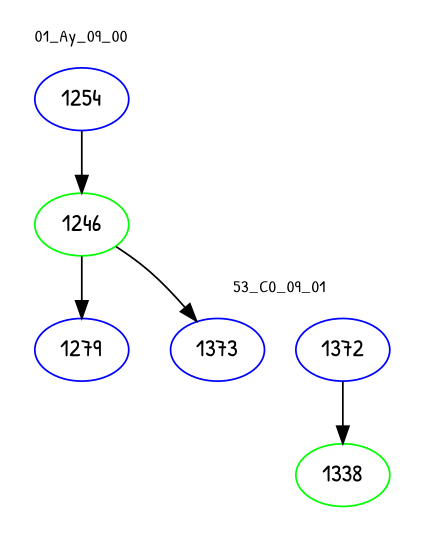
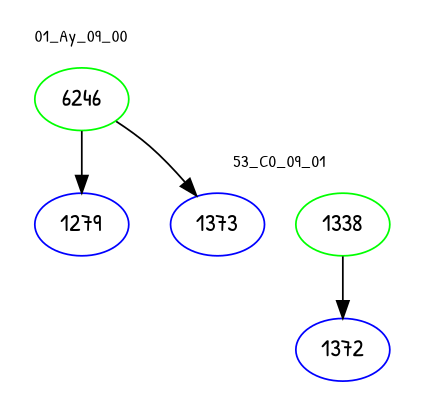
(82, 99) -> none
(82, 224) -> (82, 99)
(343, 404) -> (343, 279)
